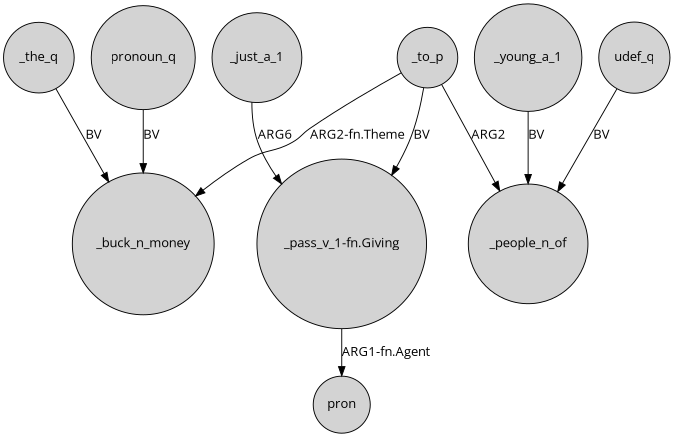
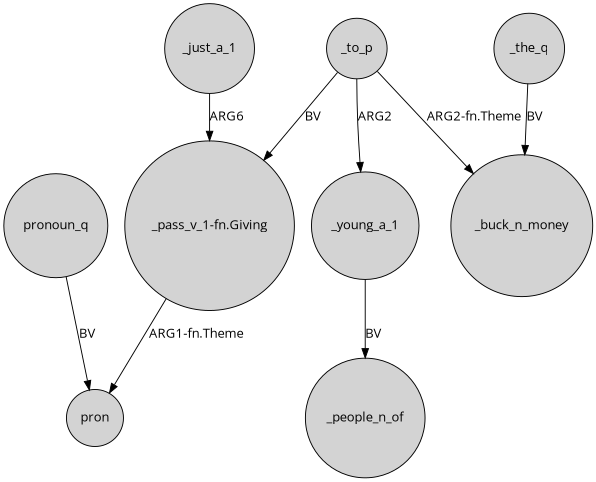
(634, 58) -> none
(468, 134) -> (358, 121)
(143, 137) -> (77, 329)
(386, 352) -> (197, 334)
